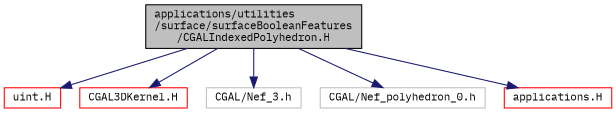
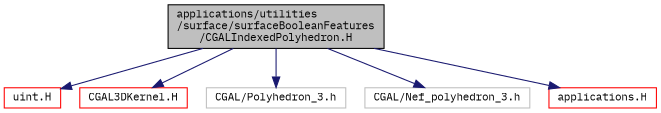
(254, 98) -> (276, 98)
(403, 98) -> (447, 98)
